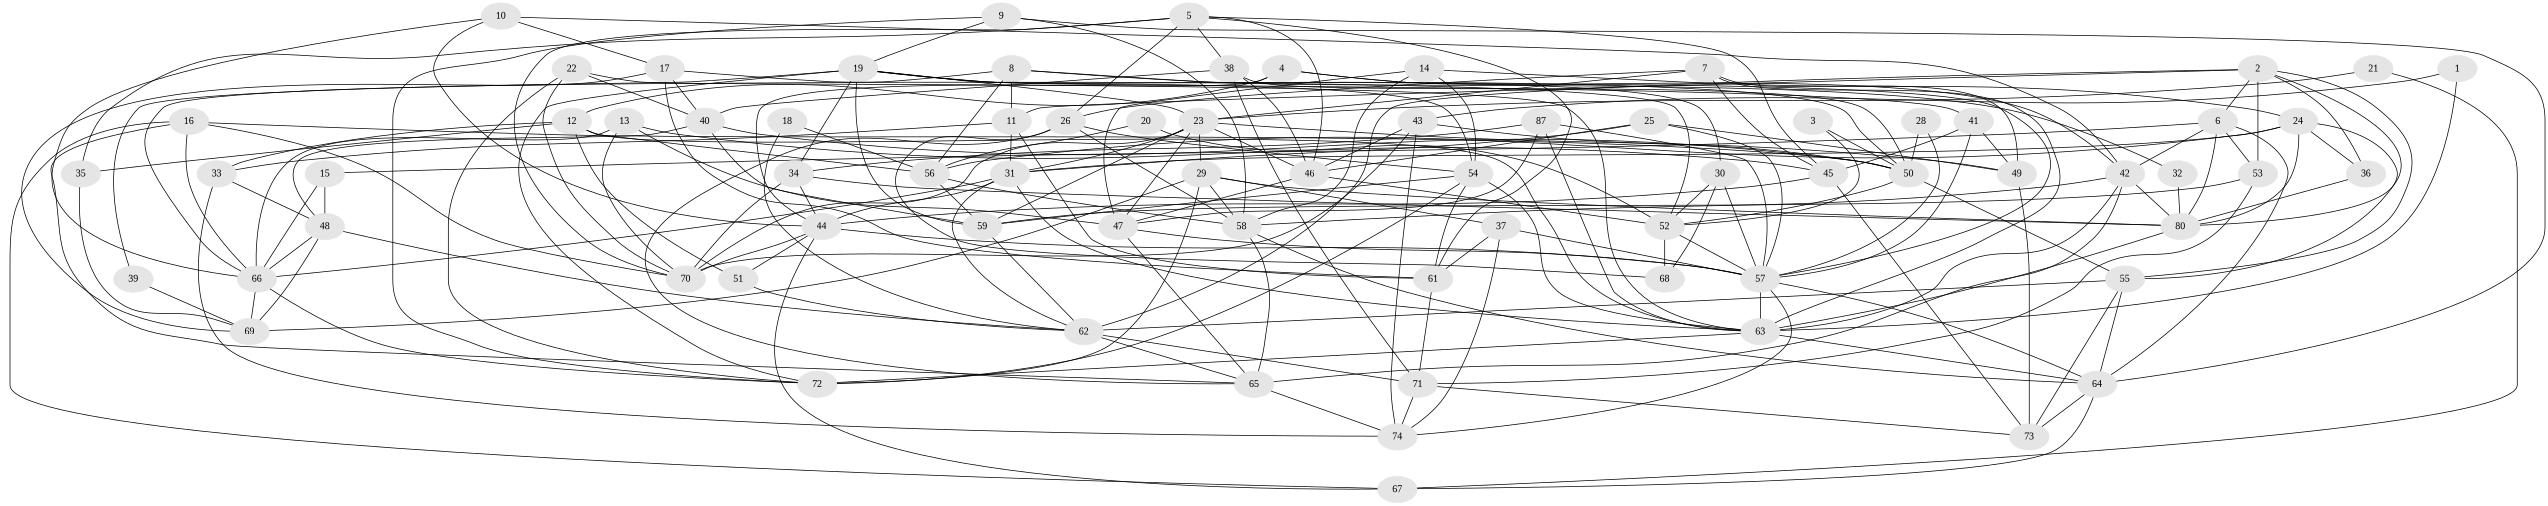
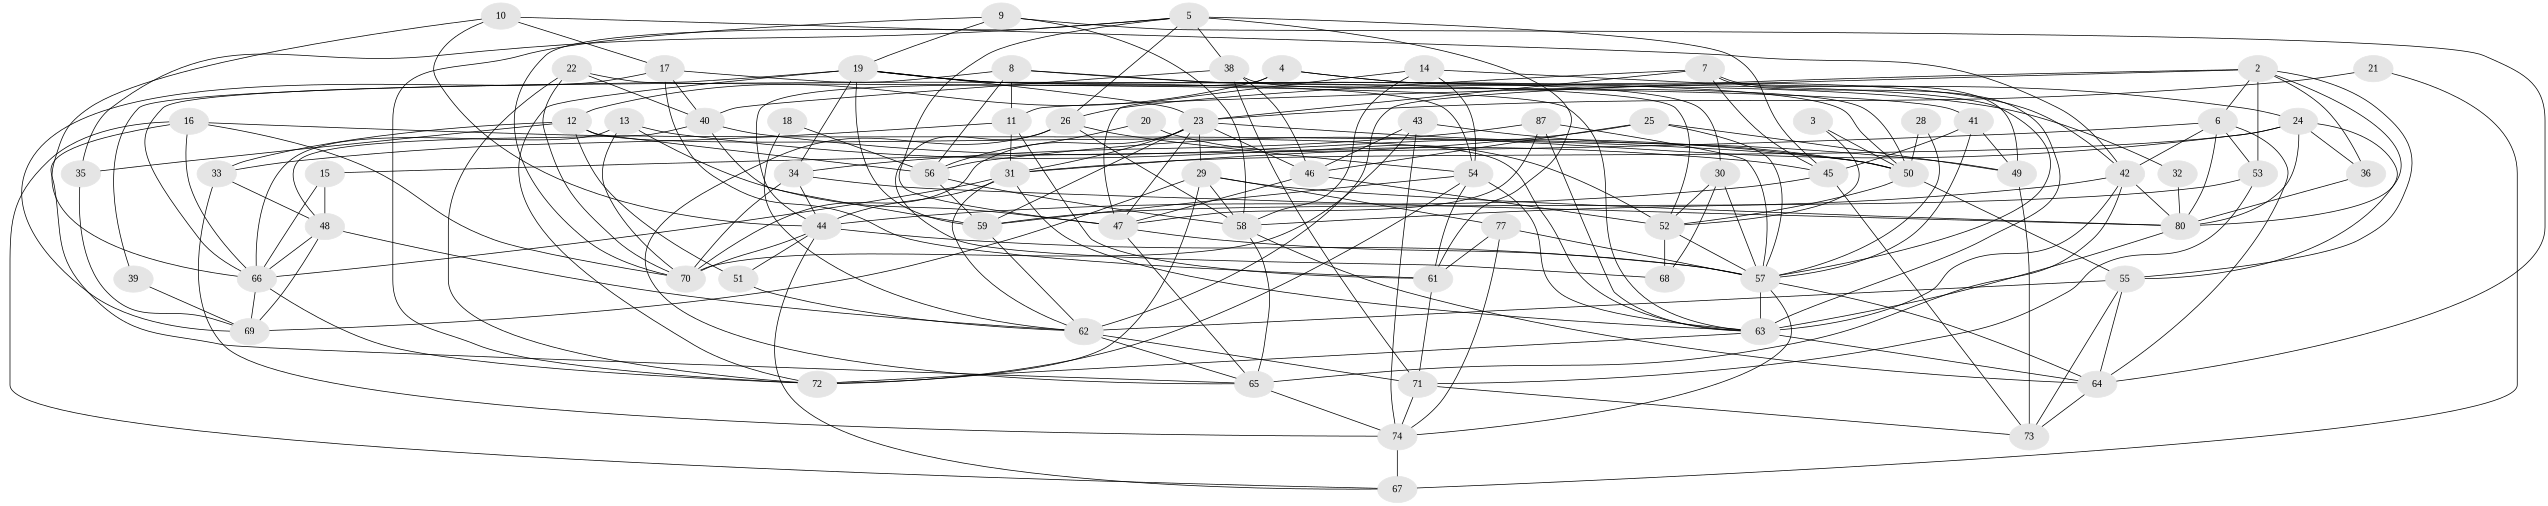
(1308, 55) -> (922, 115)
(2457, 69) -> none
(1501, 226) -> (1501, 226)
(1770, 481) -> (1397, 463)
